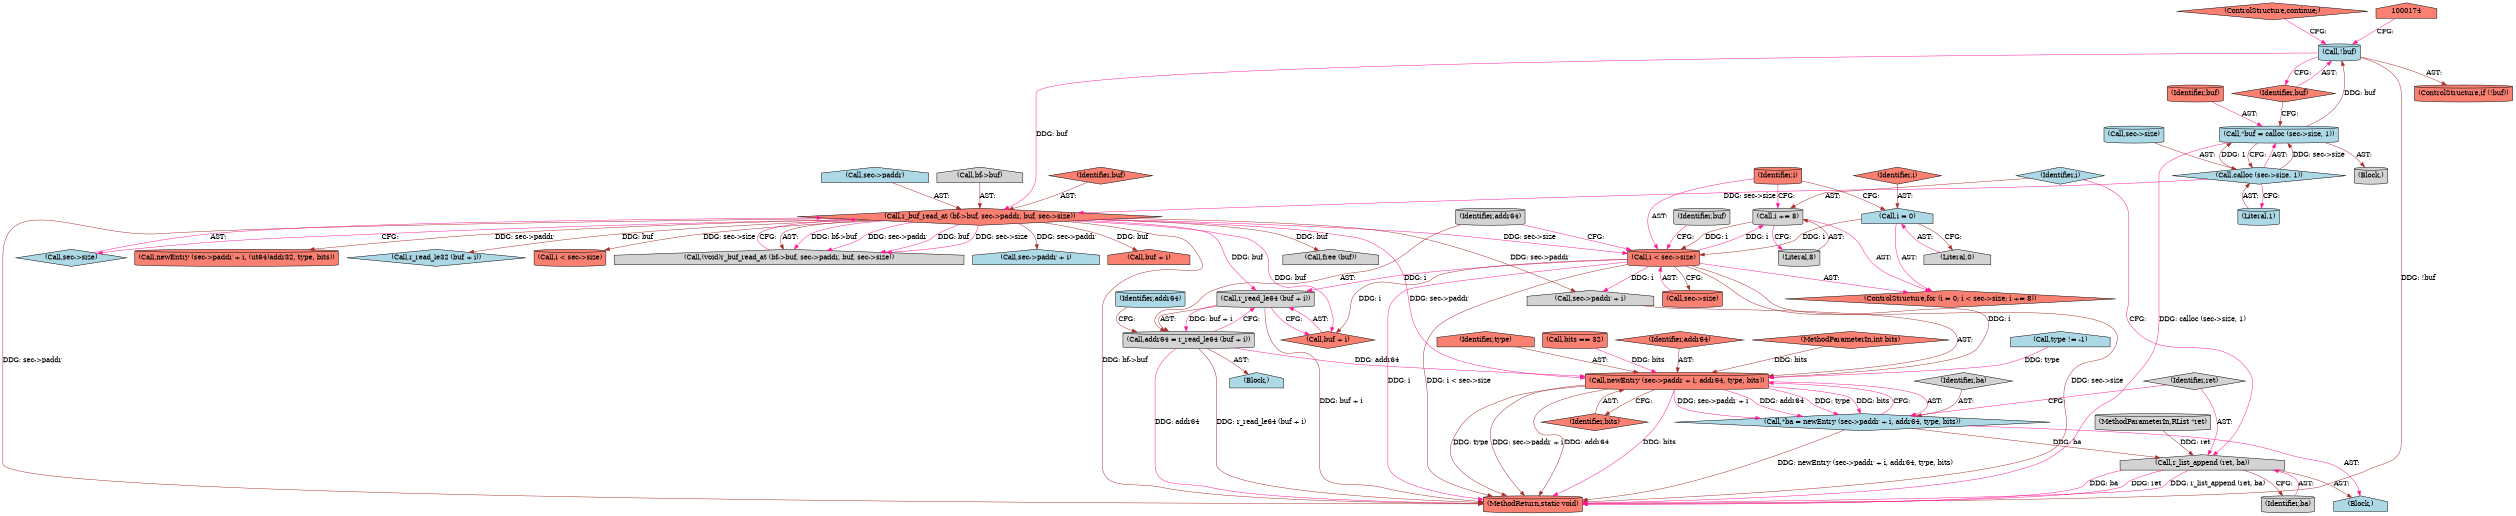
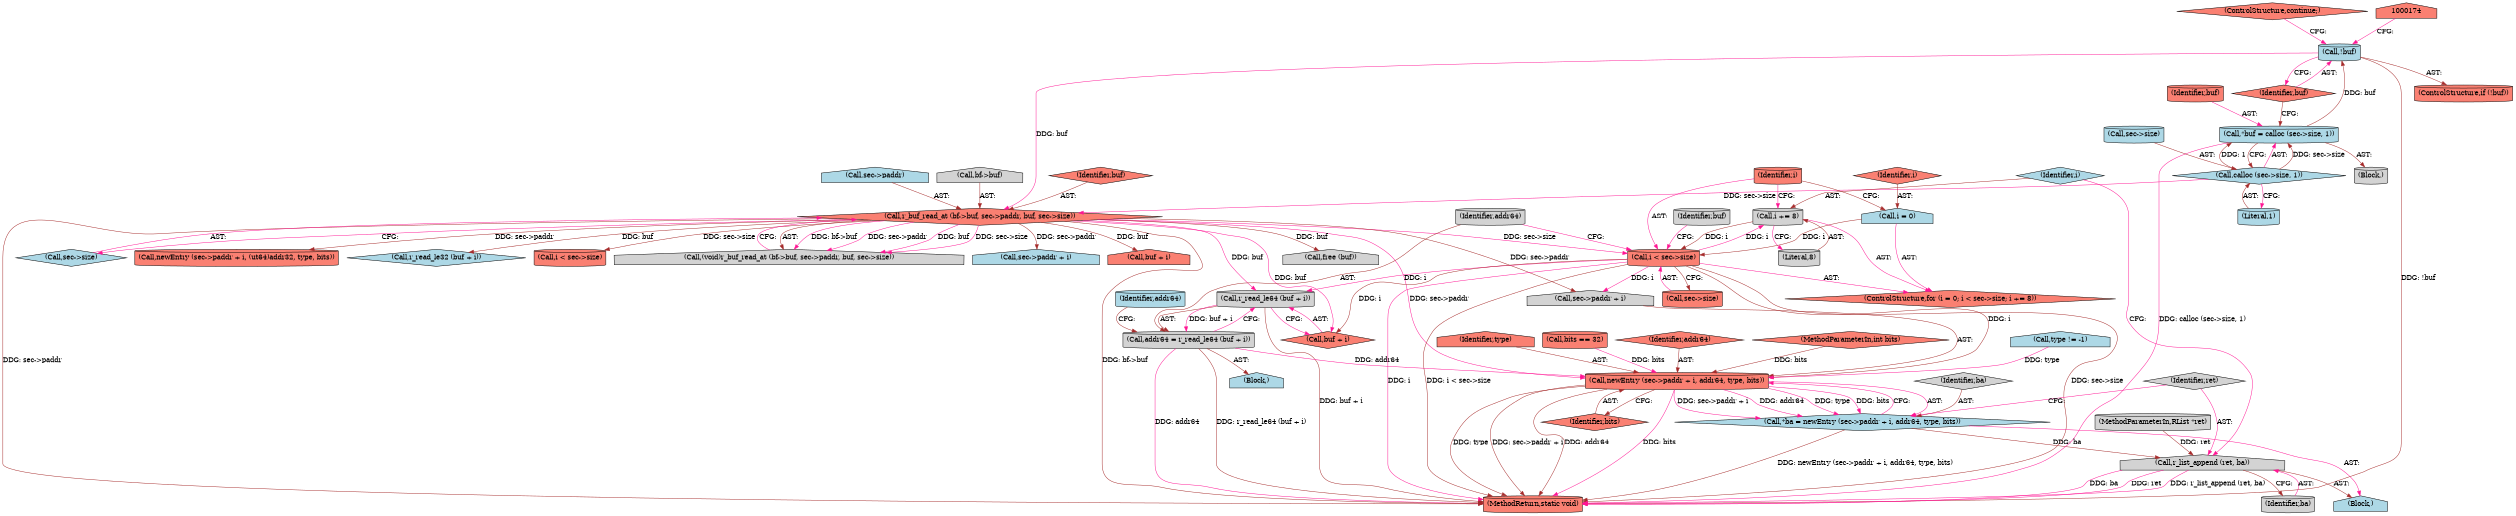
(1957, 258) -> none
